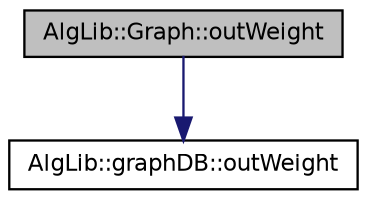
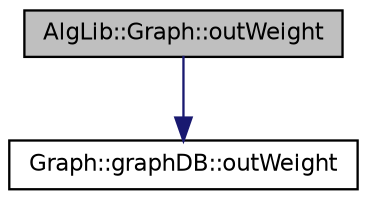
(183, 165) -> (183, 165)
